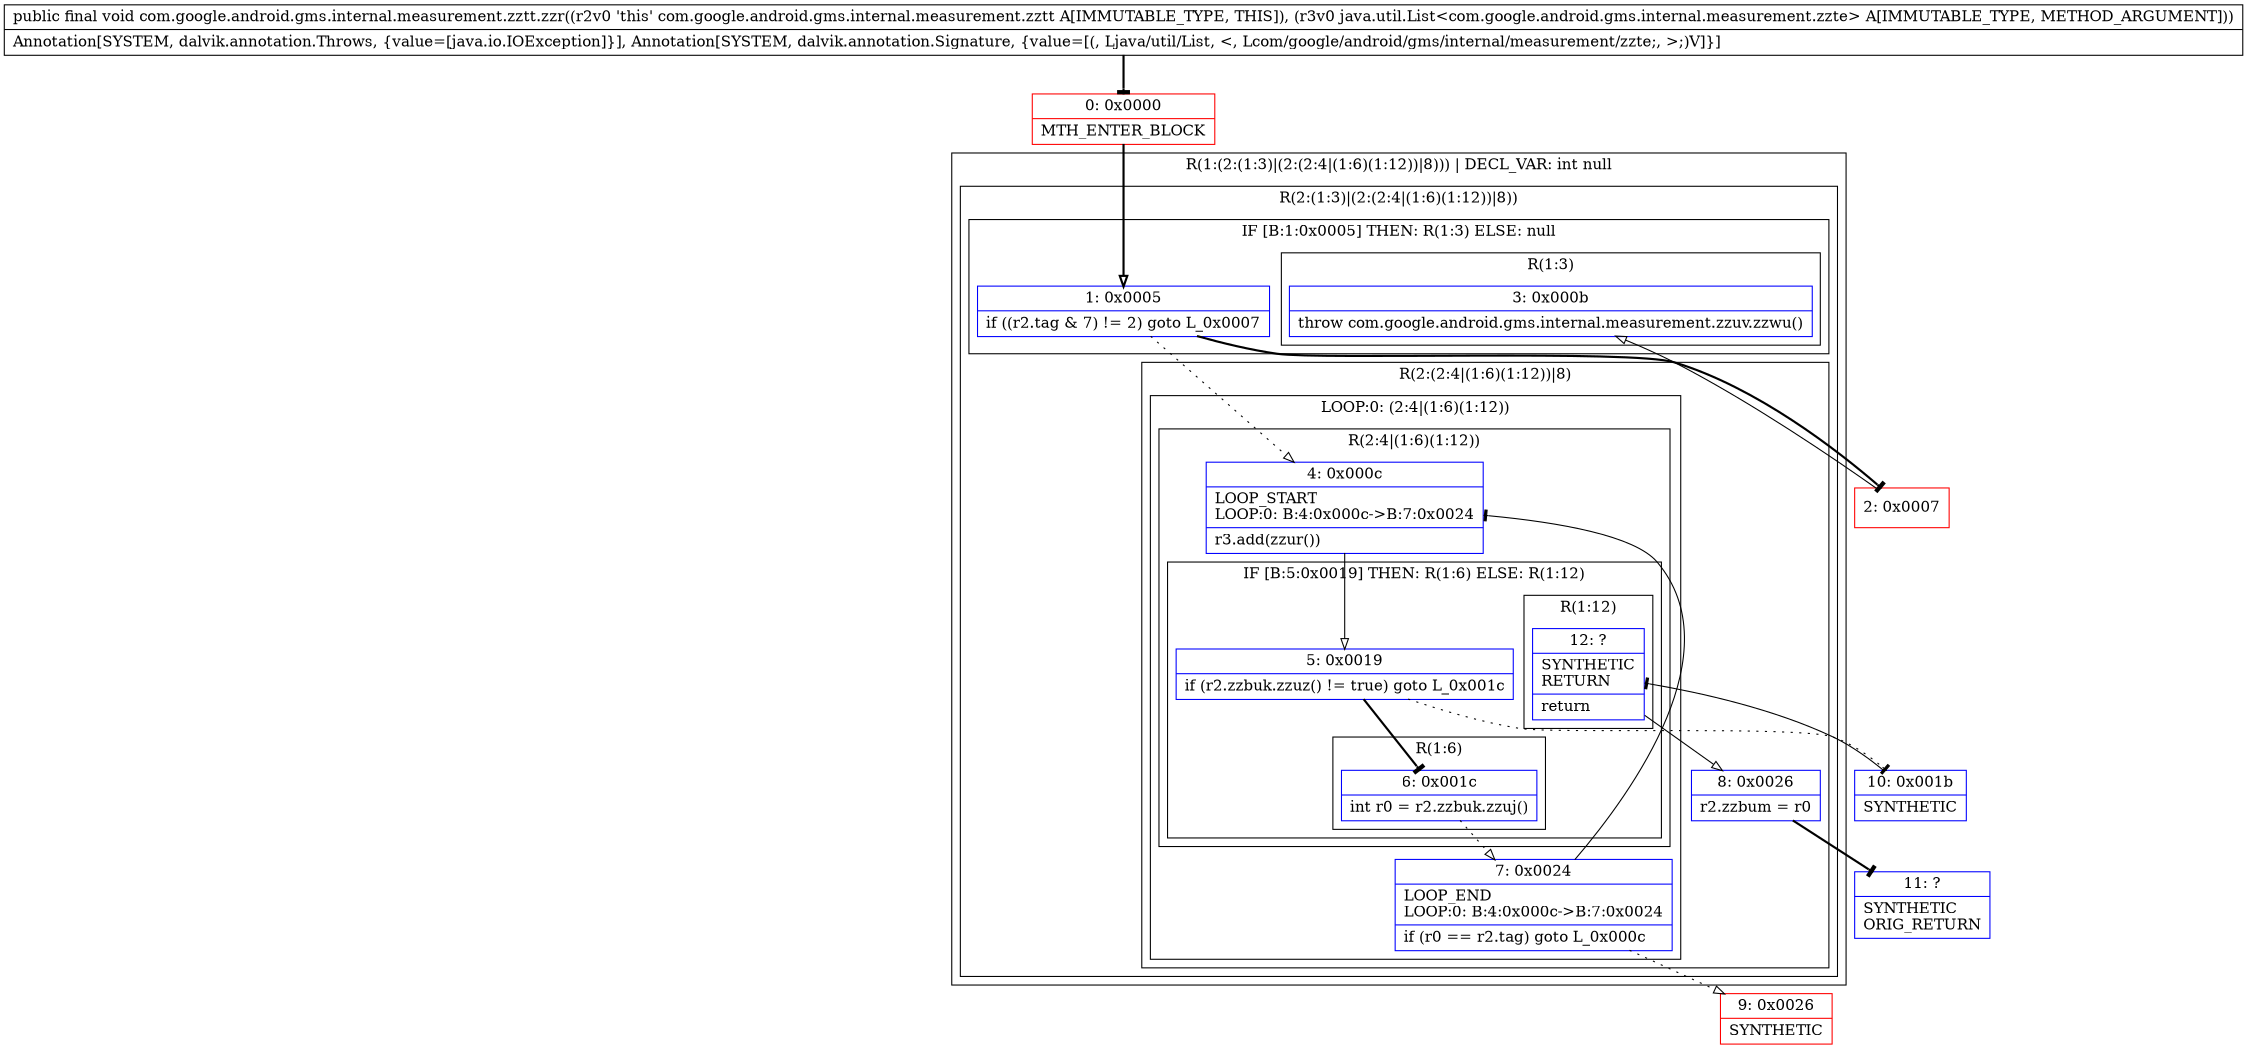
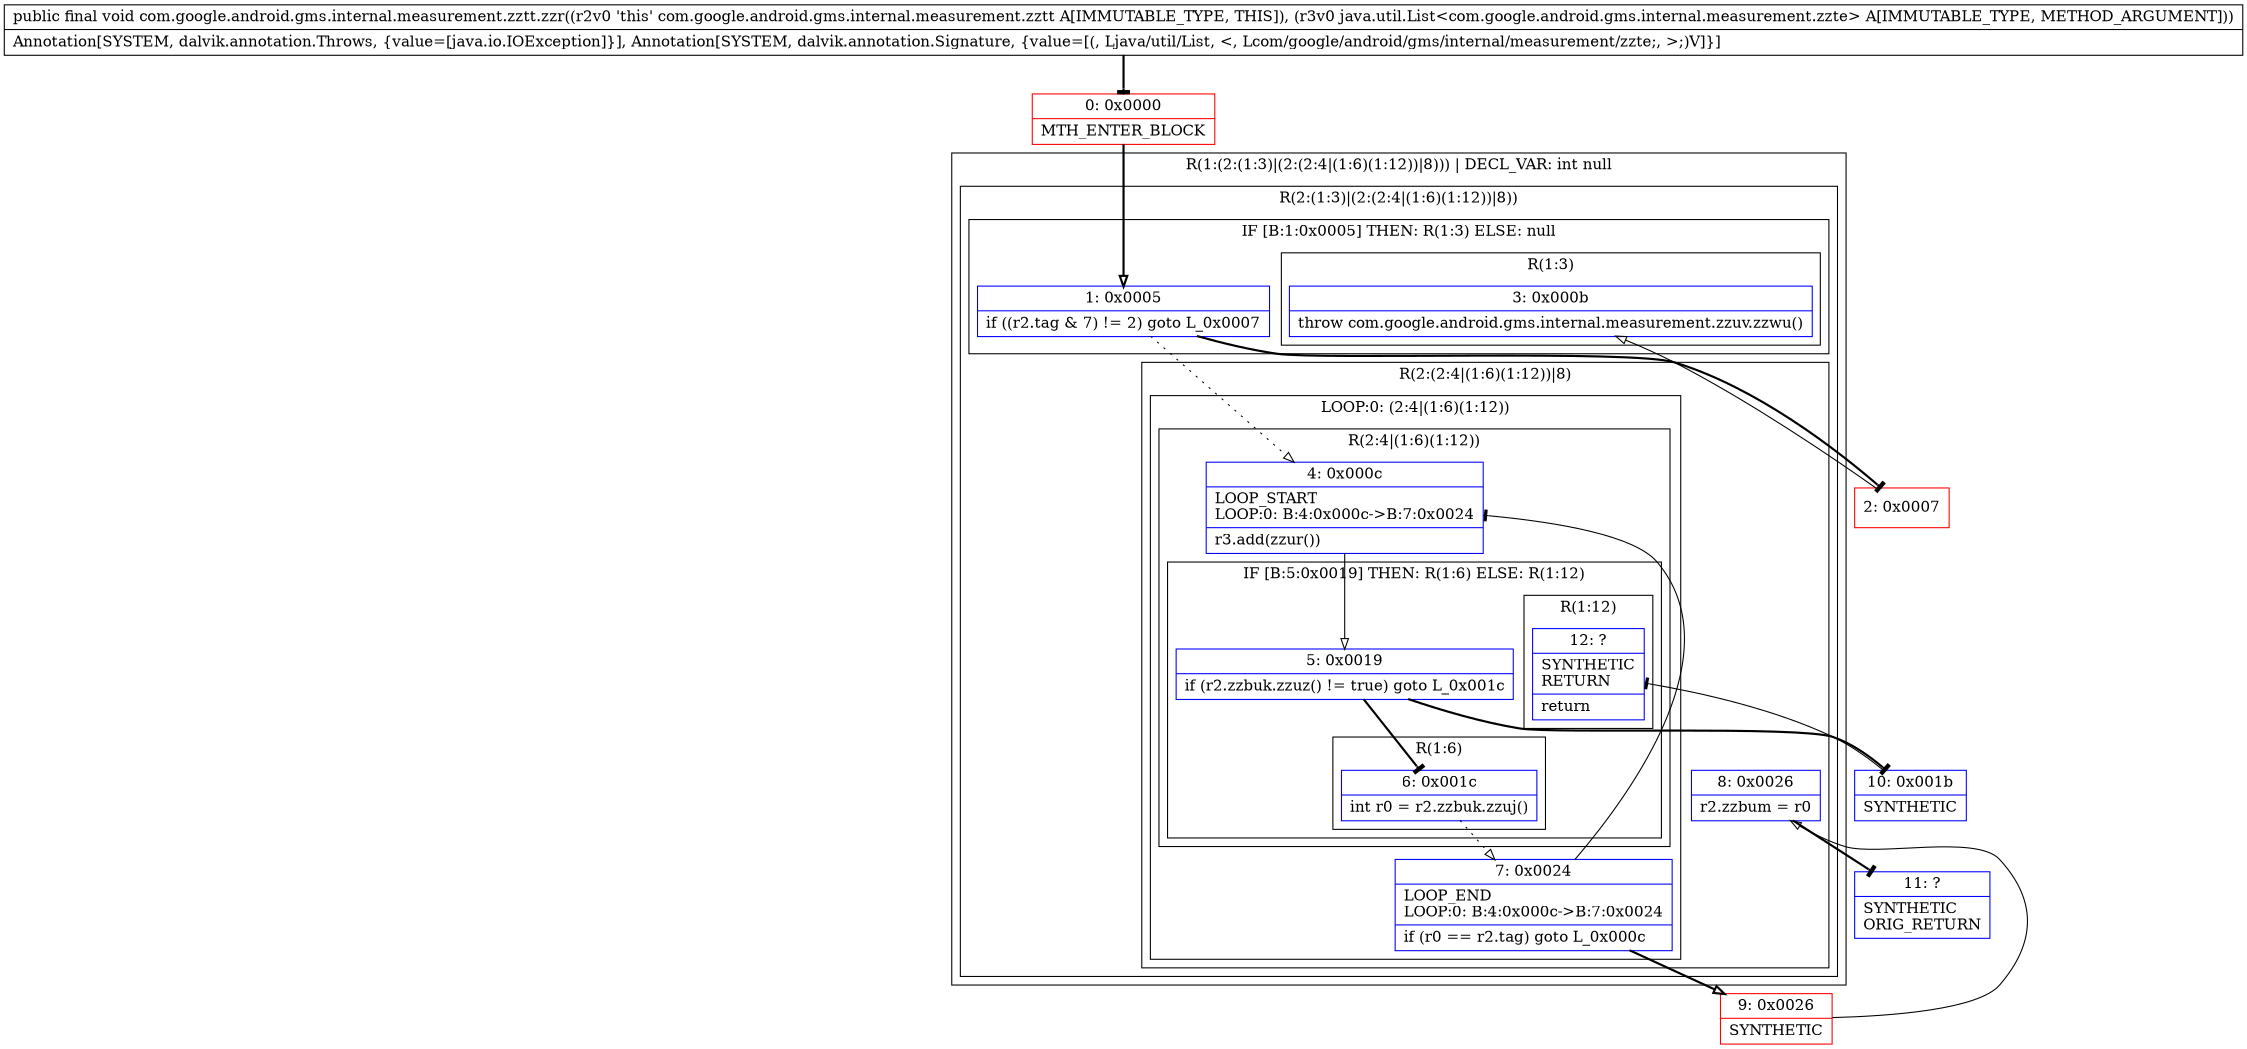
(1697, 731) -> (1697, 731)
(1688, 746) -> (2025, 905)
(1672, 970) -> (1672, 970)
